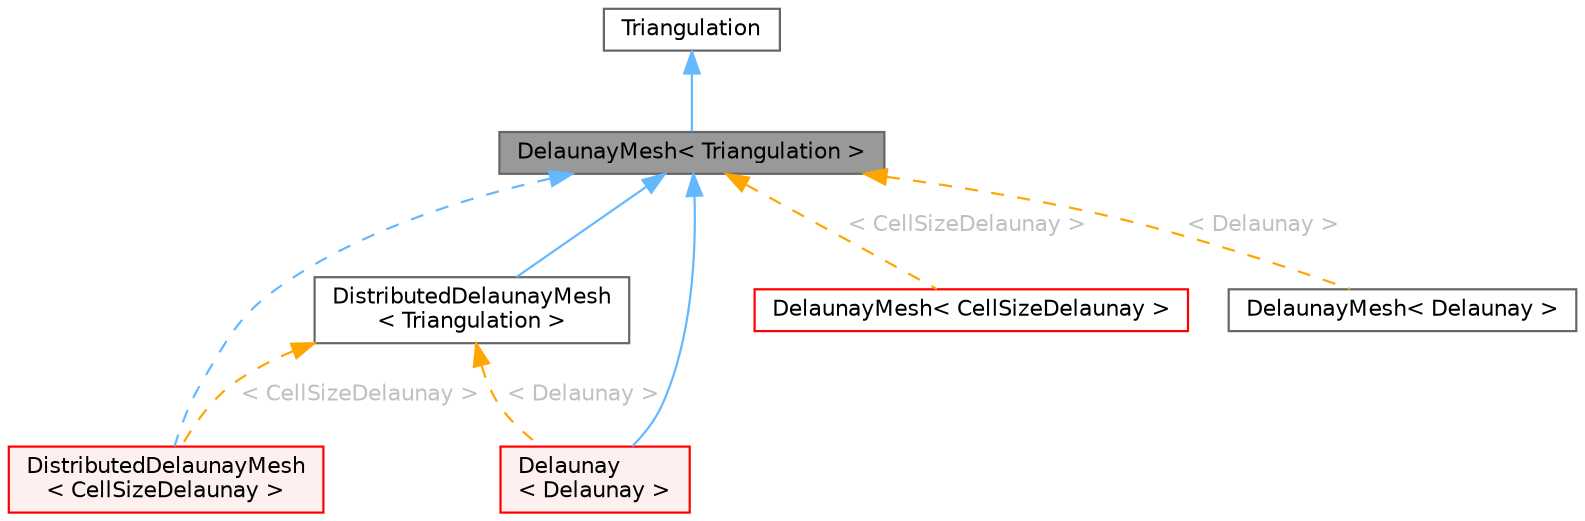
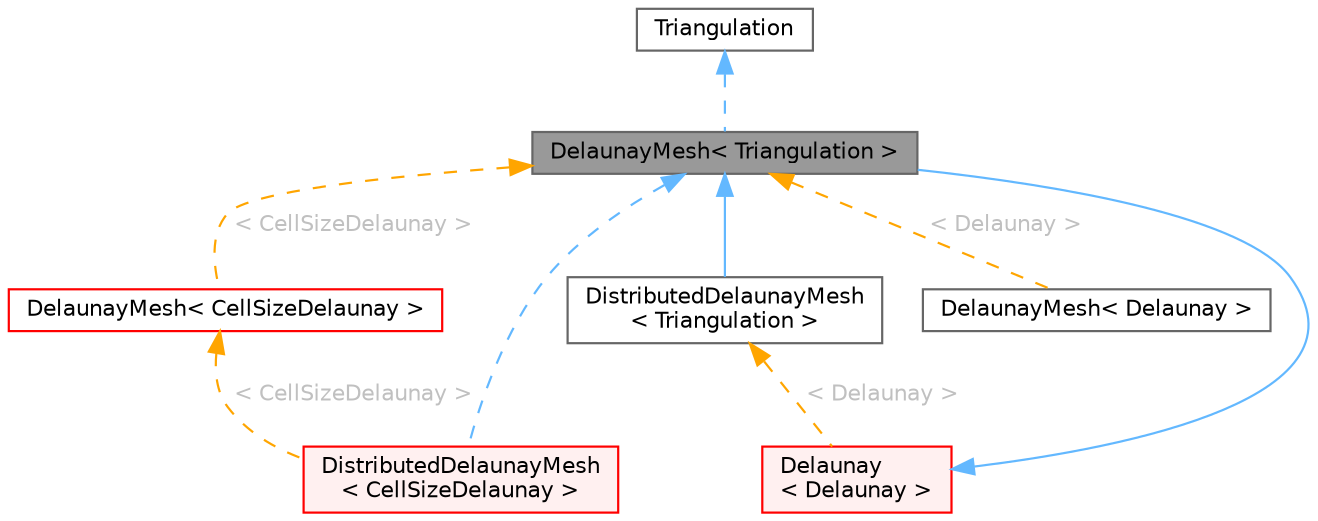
(692, 103) -> (725, 103)
(685, 328) -> (1298, 295)
(228, 388) -> (240, 420)
